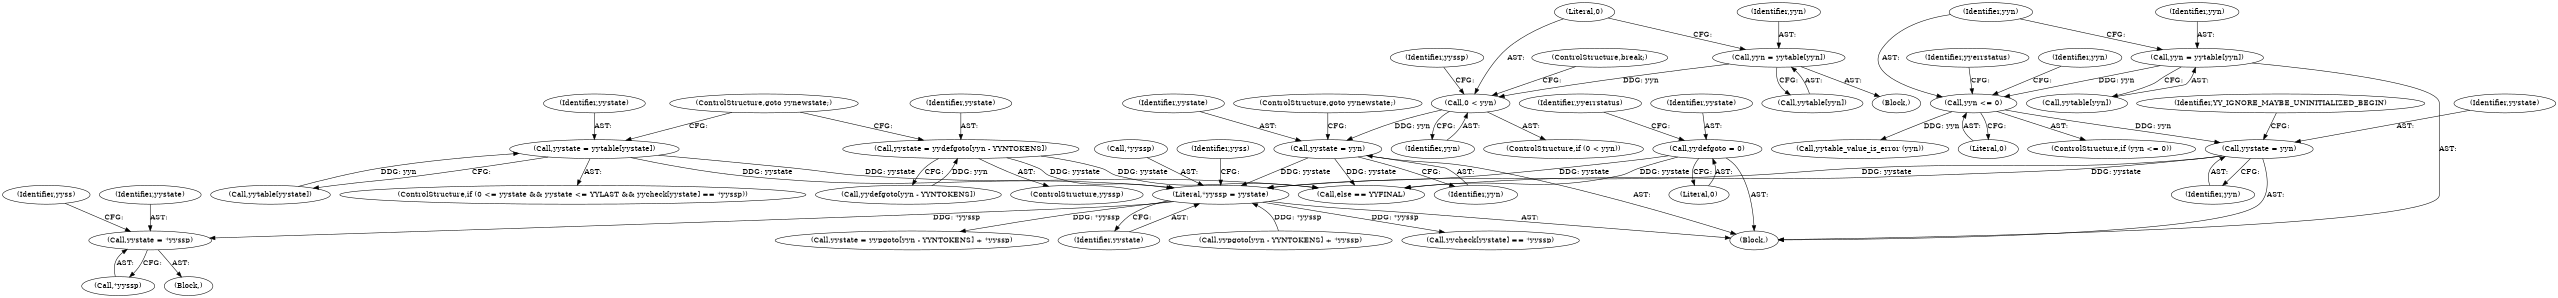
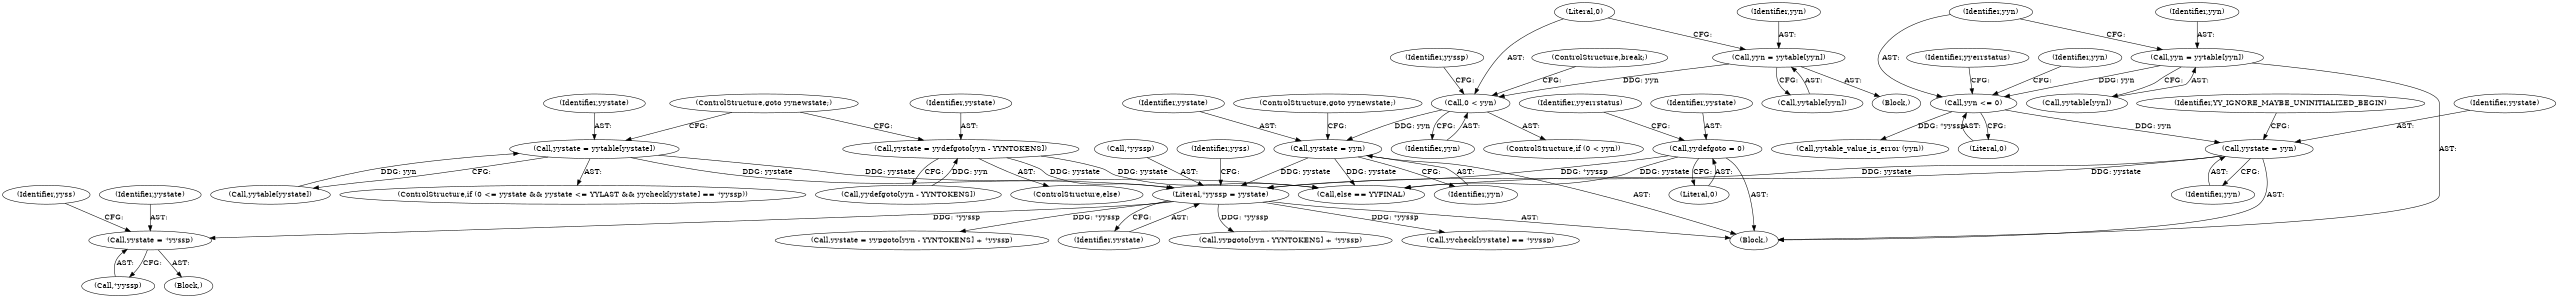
(1942, 126) -> (1942, 126)
(2112, 149) -> none
(1585, 172) -> (1585, 172)
(1077, 195) -> (1077, 195)
(1271, 216) -> (1220, 219)
